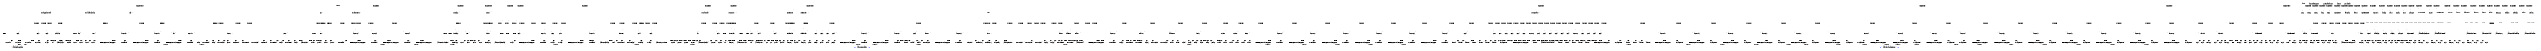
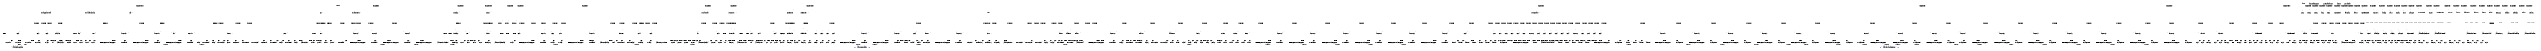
(1181, 15) -> none
(737, 20) -> (774, 19)
